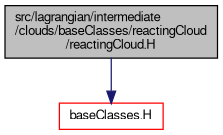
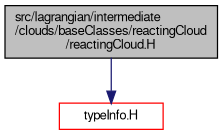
(111, 116) -> (111, 116)
